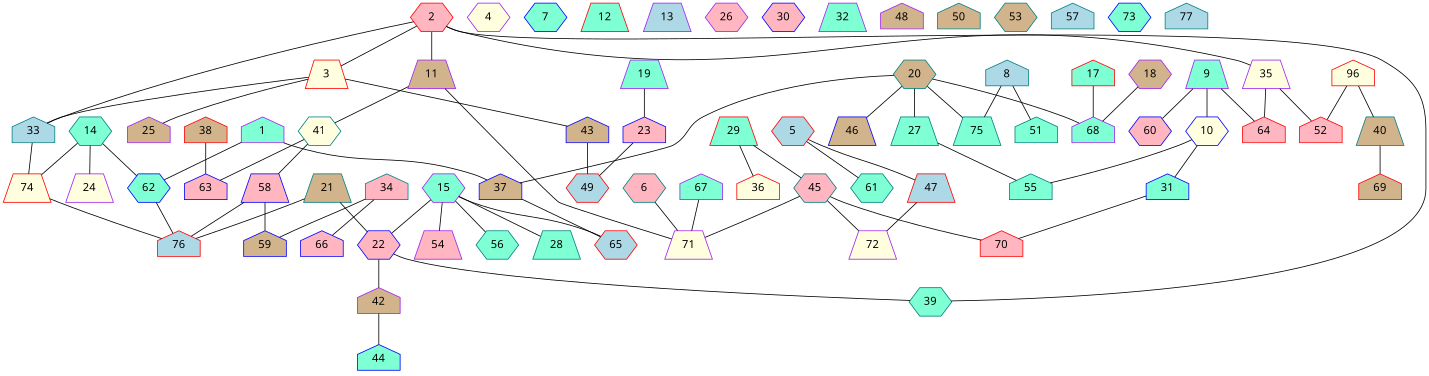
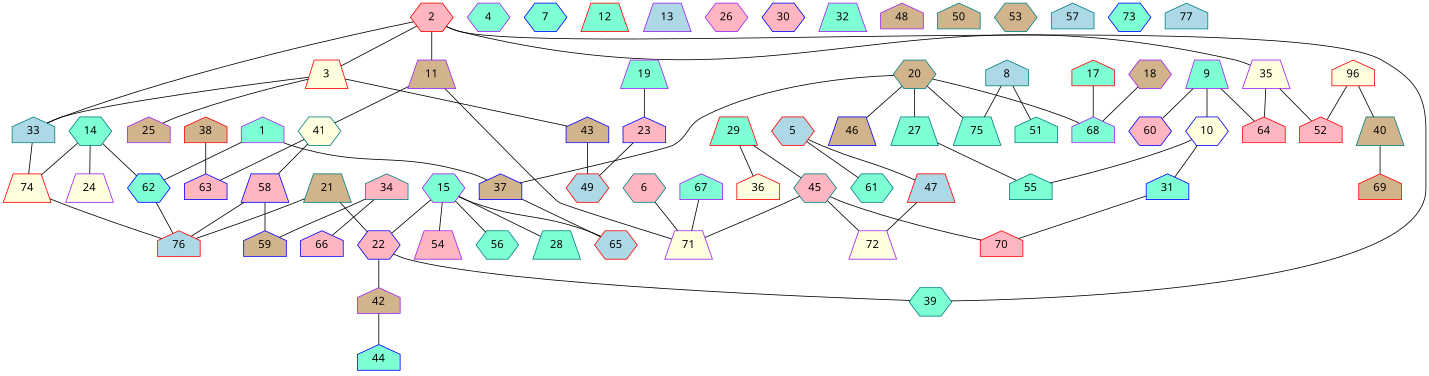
(489, 17) -> (489, 17)
